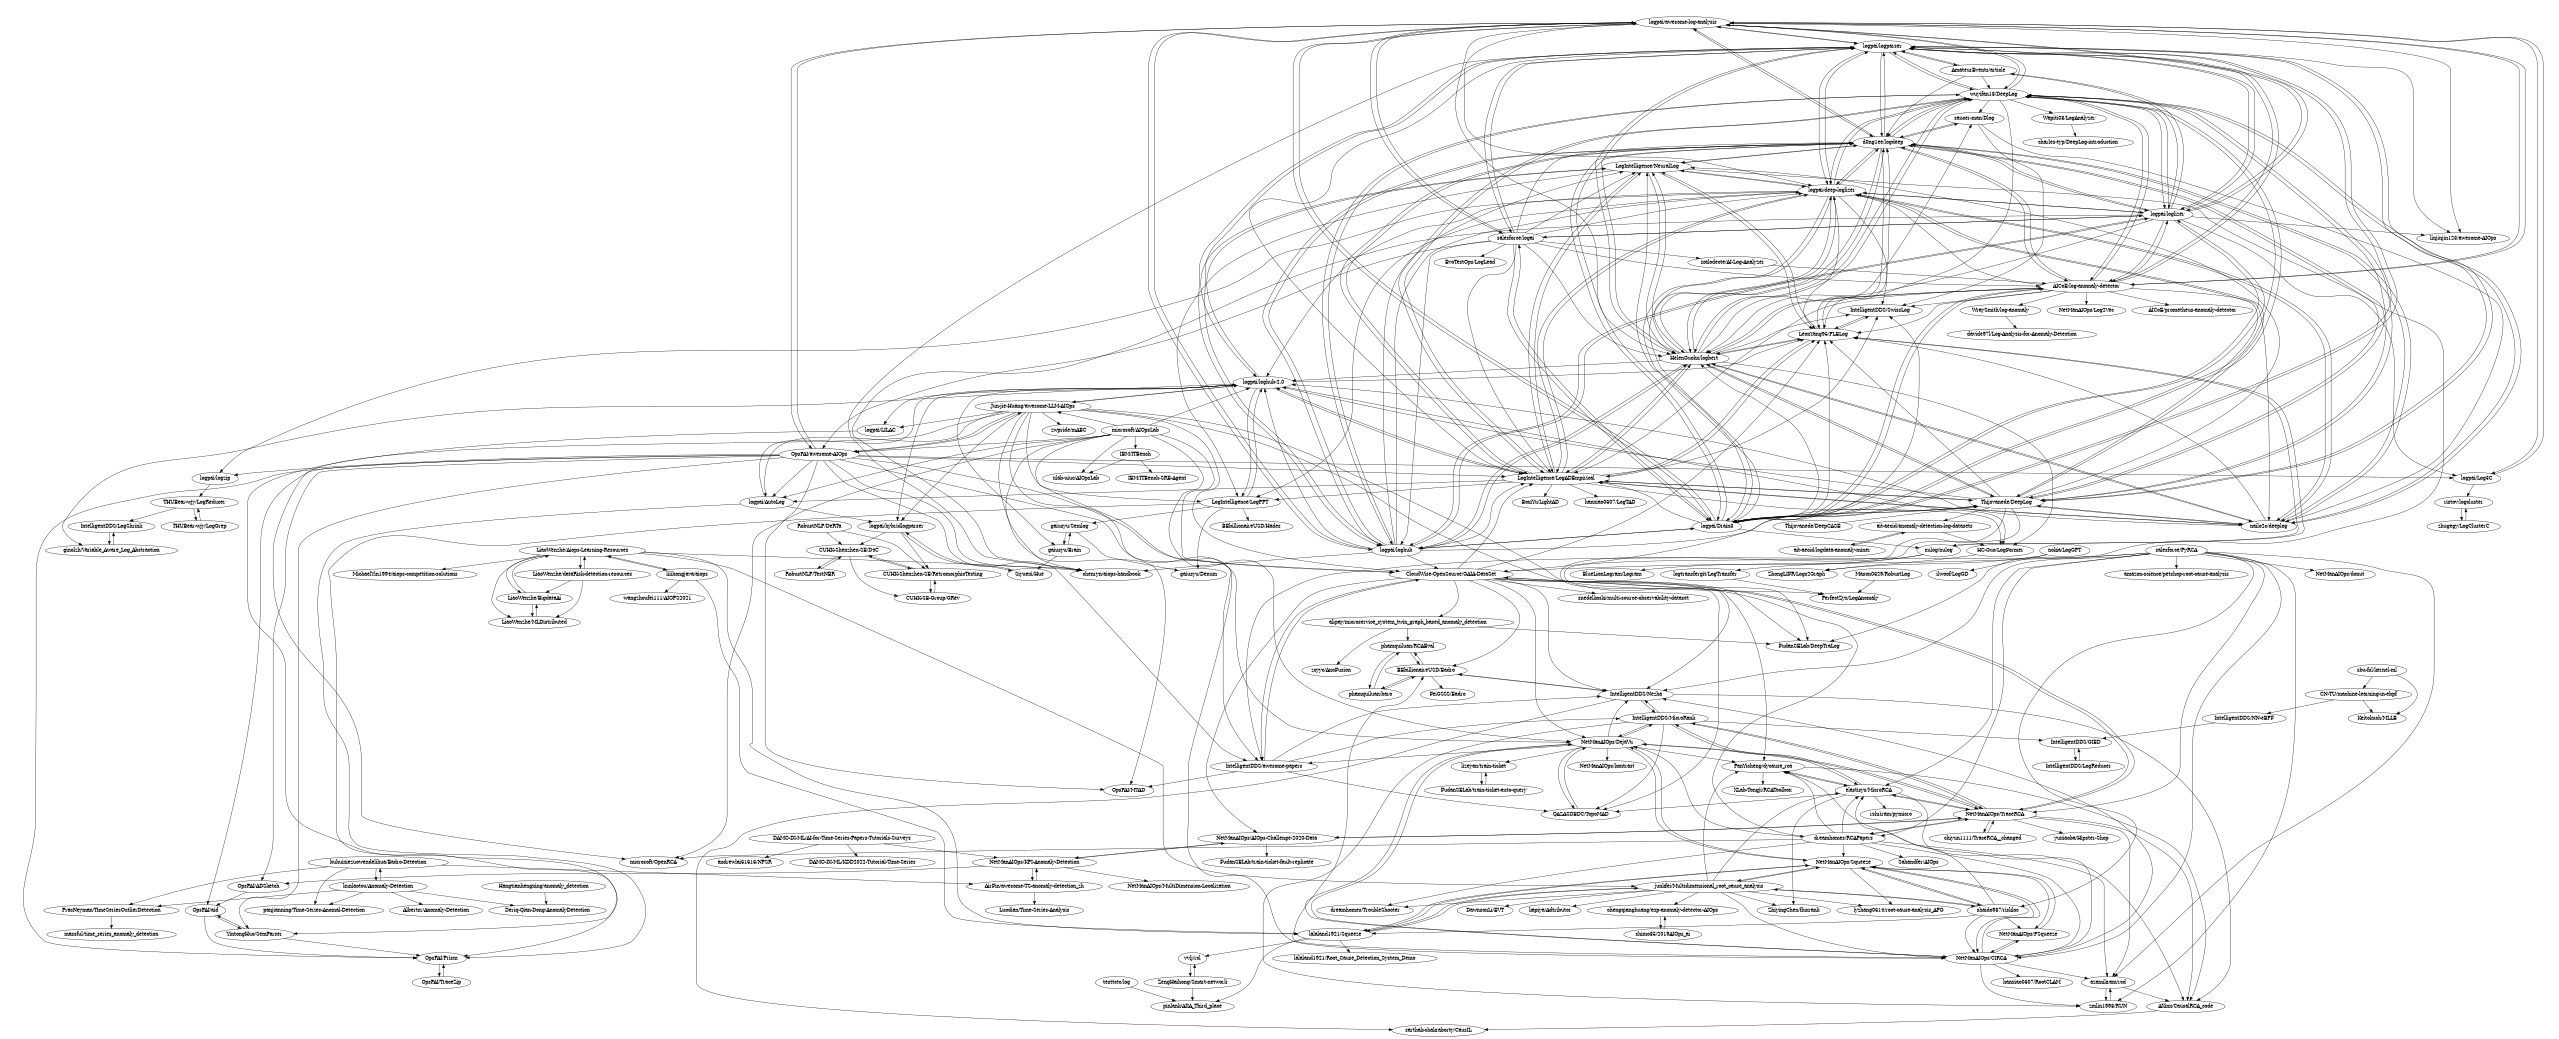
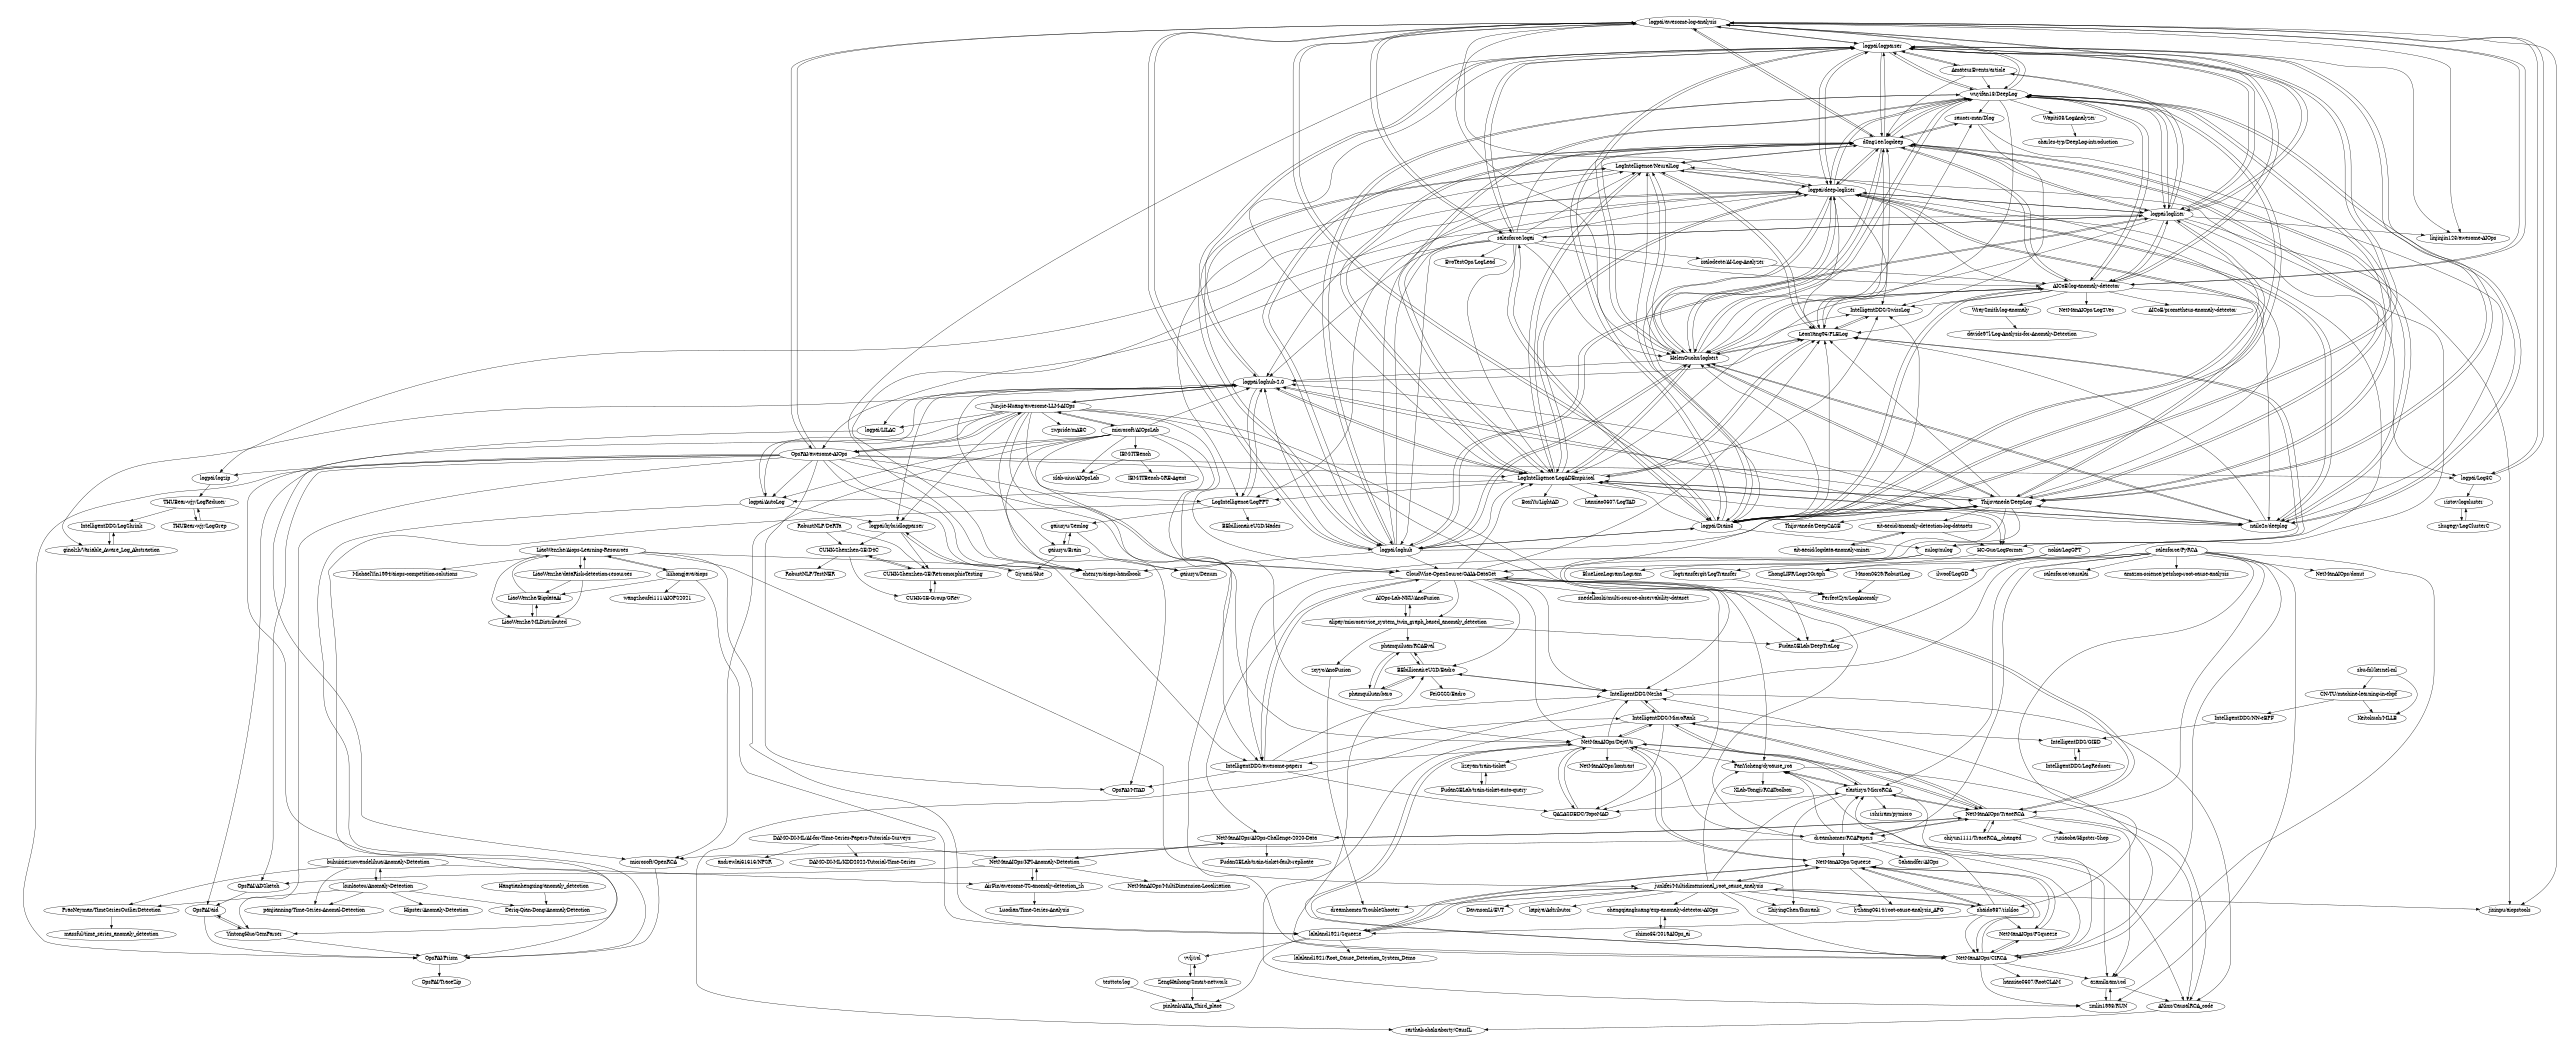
none -> (1366, 294)
(1940, 404) -> (2350, 339)
none -> (1083, 419)
(1909, 514) -> (1910, 514)
(1201, 532) -> (1129, 562)
(830, 564) -> none
(506, 574) -> (615, 586)
none -> (2066, 575)
none -> (1408, 599)
(378, 863) -> (378, 863)
(1600, 868) -> (1330, 791)
(436, 911) -> (436, 911)
none -> (2510, 911)
(444, 972) -> (621, 948)
